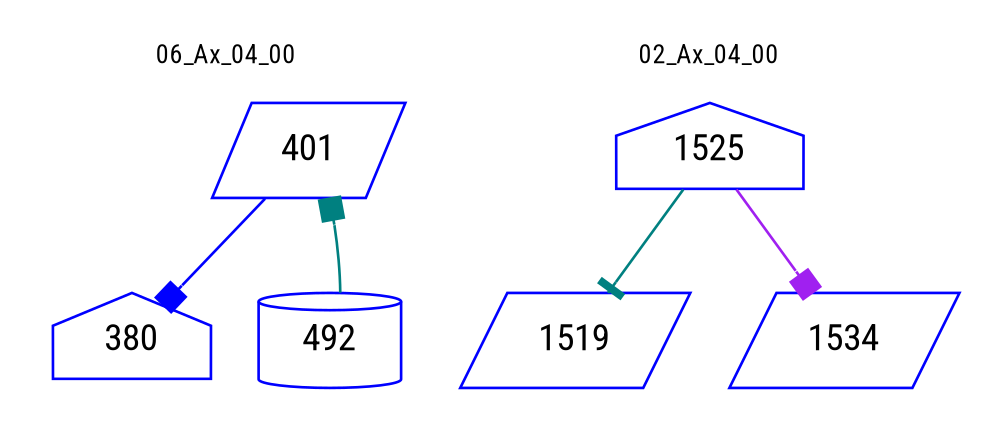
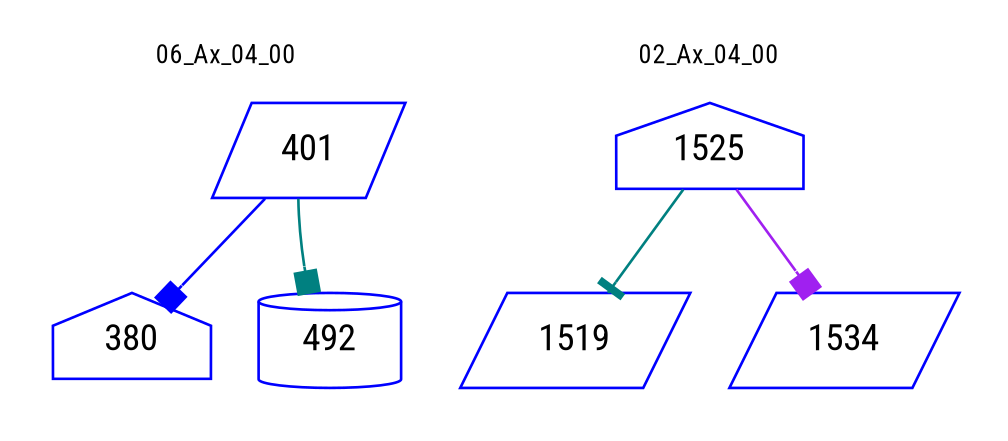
(338, 259) -> (300, 233)
